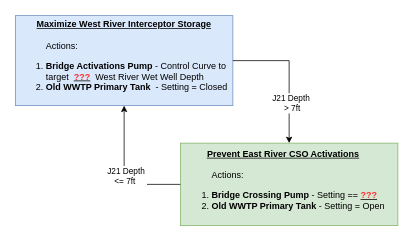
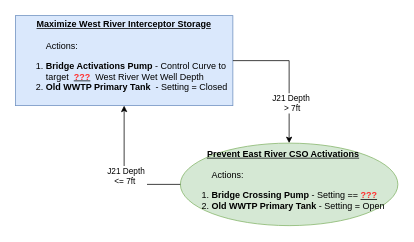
(289, 184) -> (289, 184)
